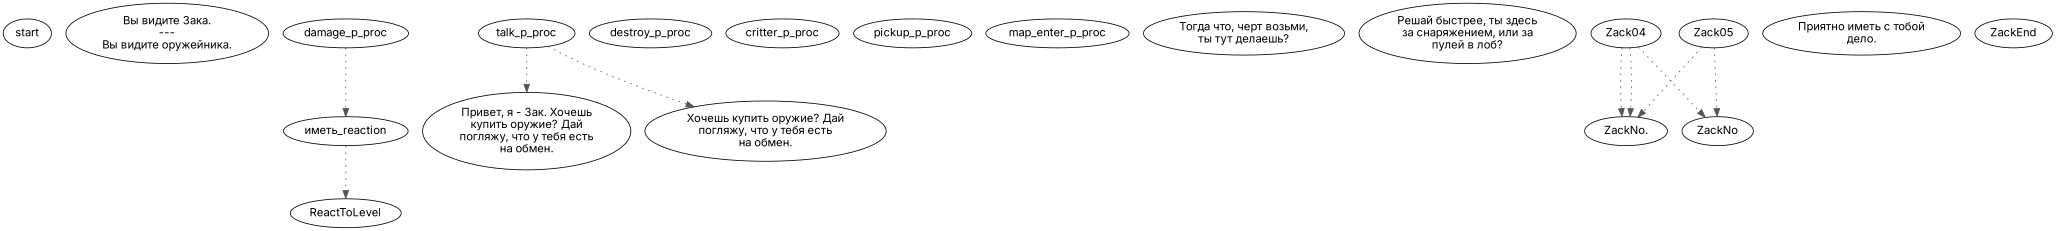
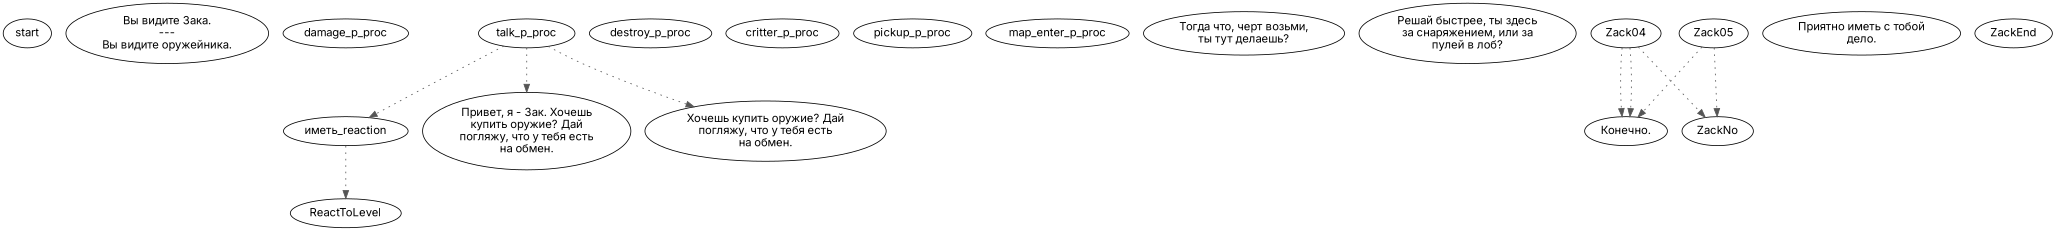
(346, 78) -> (440, 80)
(1626, 131) -> (1626, 131)
